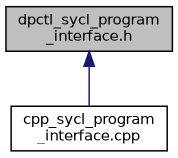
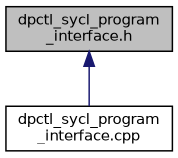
(89, 129) -> (89, 129)
